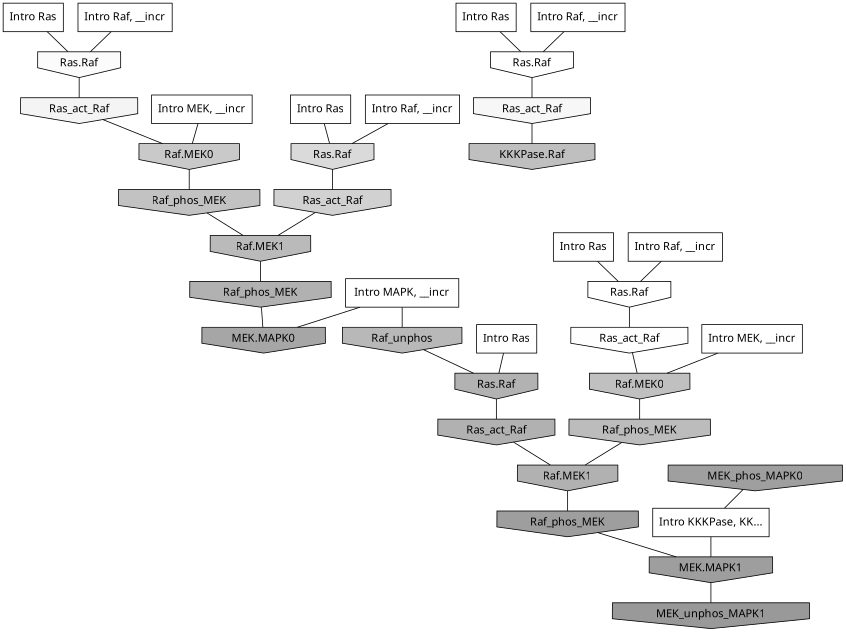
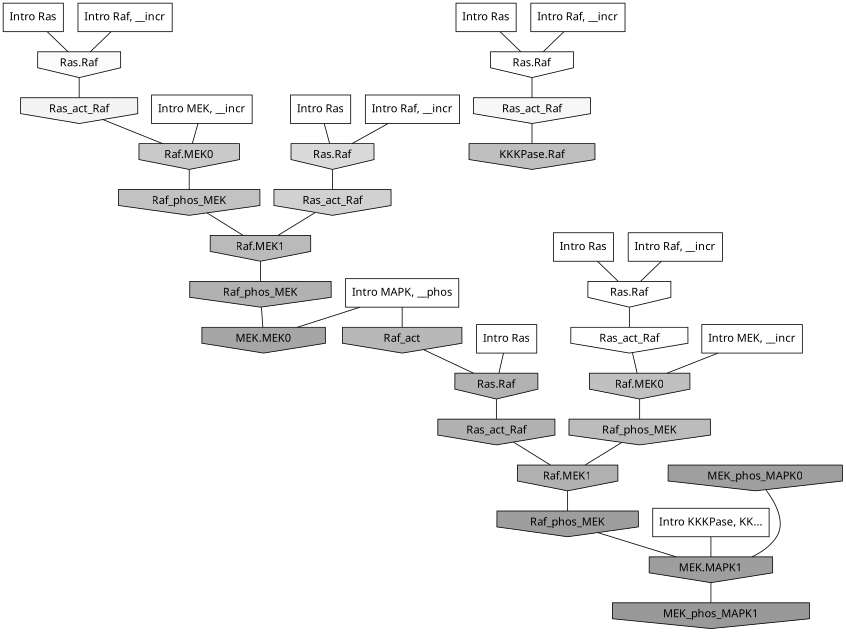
(402, 293) -> (402, 293)
(264, 339) -> (264, 339)
(402, 339) -> (402, 339)
(734, 499) -> (780, 528)
(711, 614) -> (711, 614)
